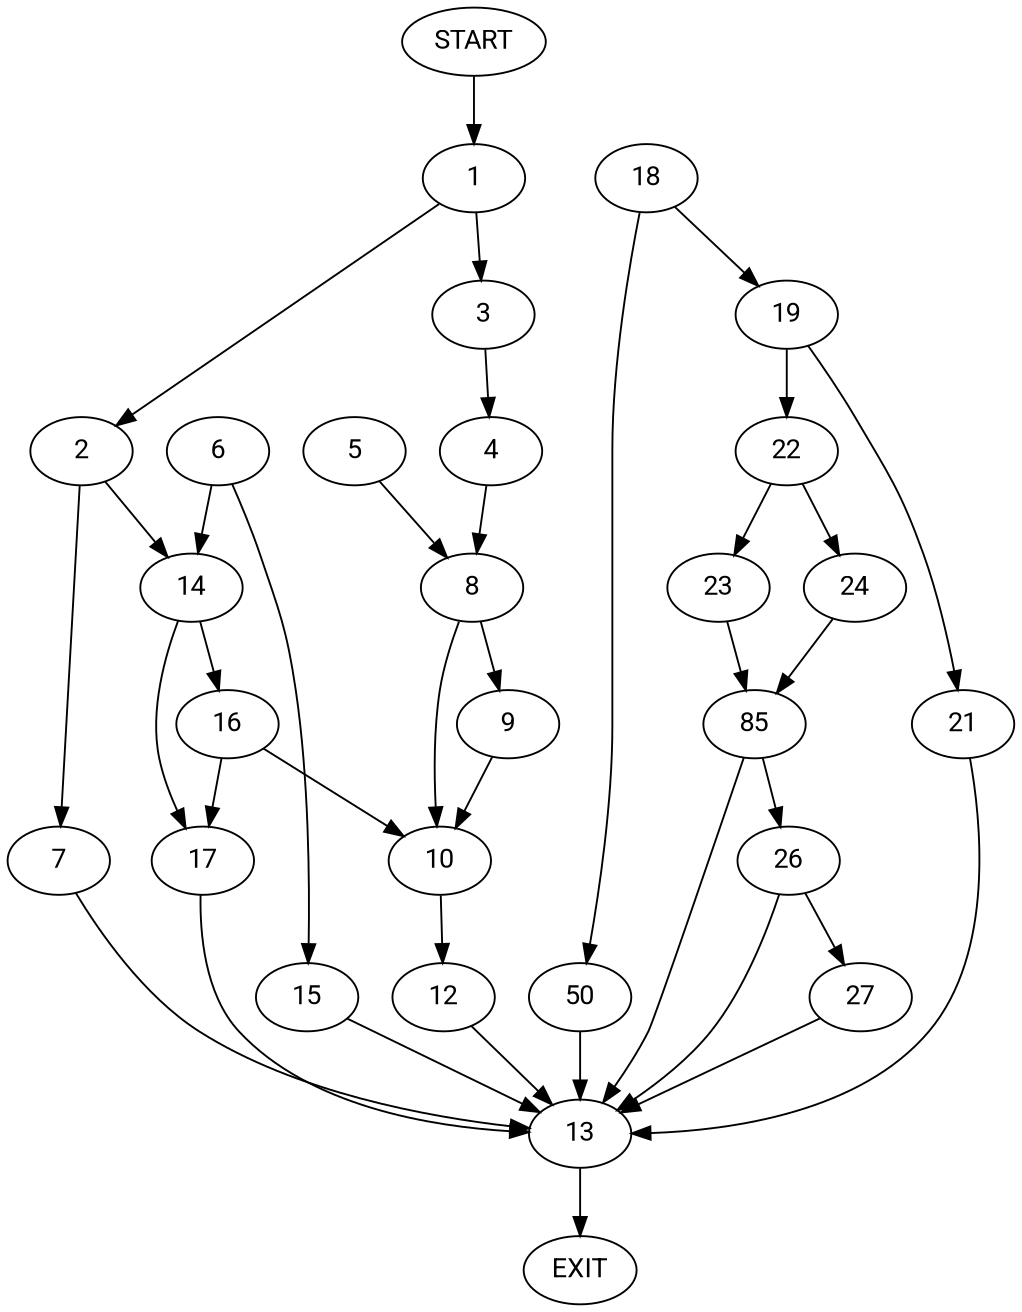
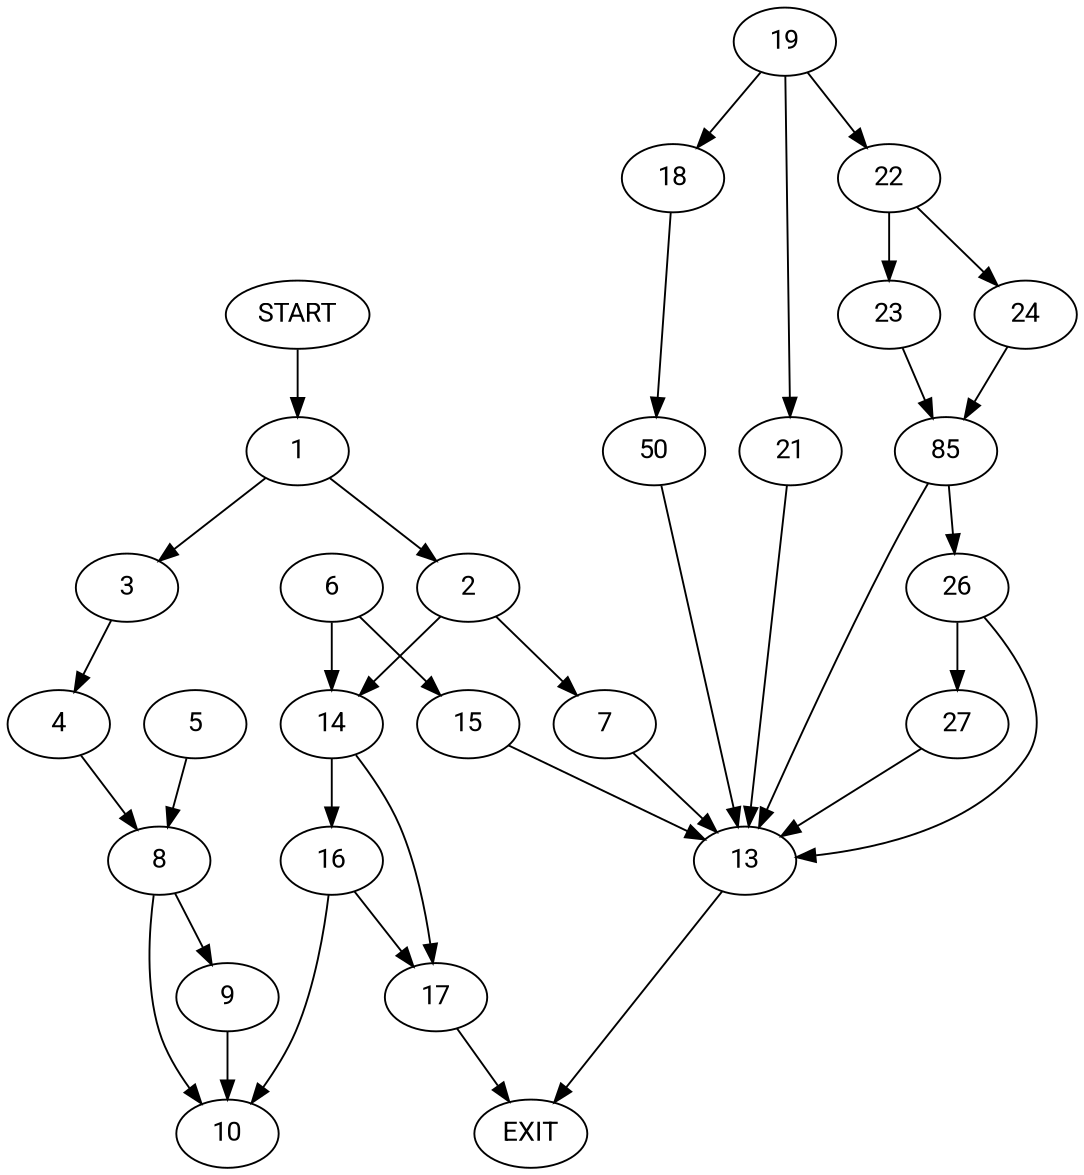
(710, 240) -> (735, 102)
(444, 997) -> none
(254, 1045) -> (477, 1057)
